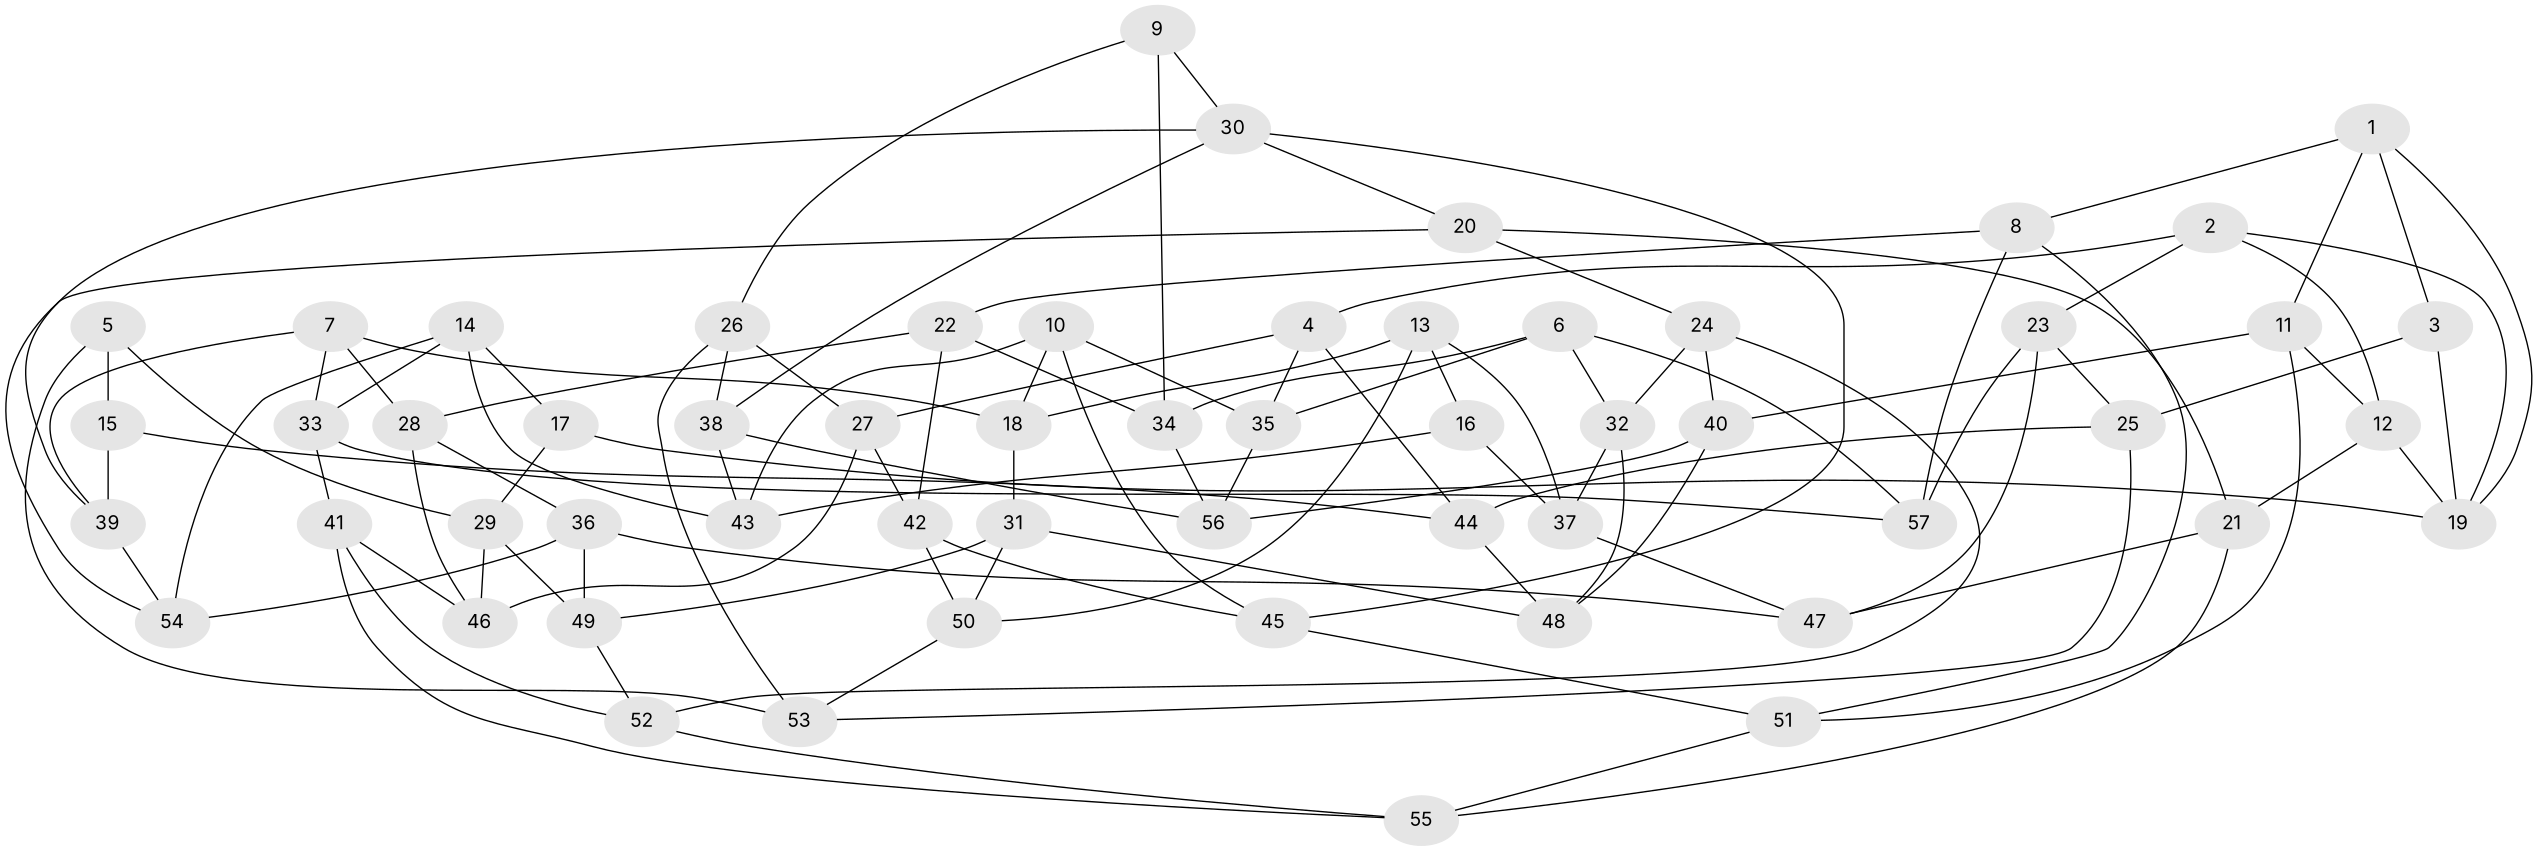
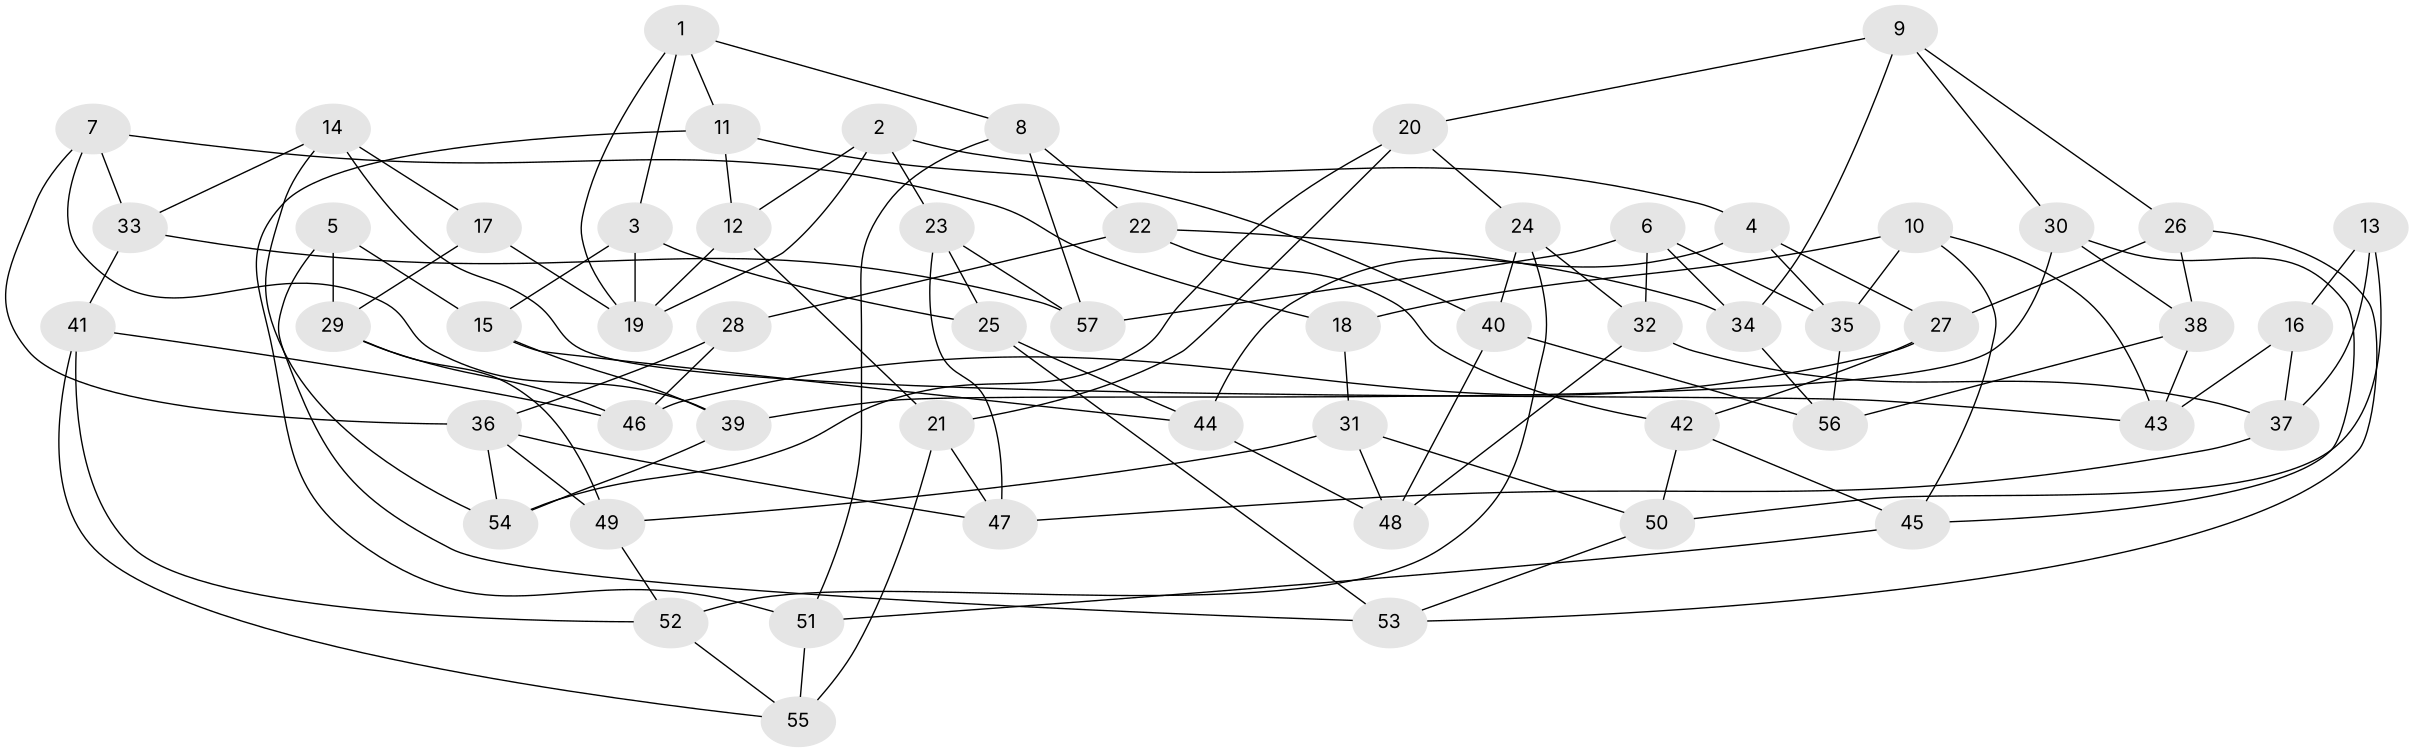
(1349, 178) -> (1655, 80)
none -> (569, 271)
(370, 376) -> (122, 393)
(1220, 381) -> none
